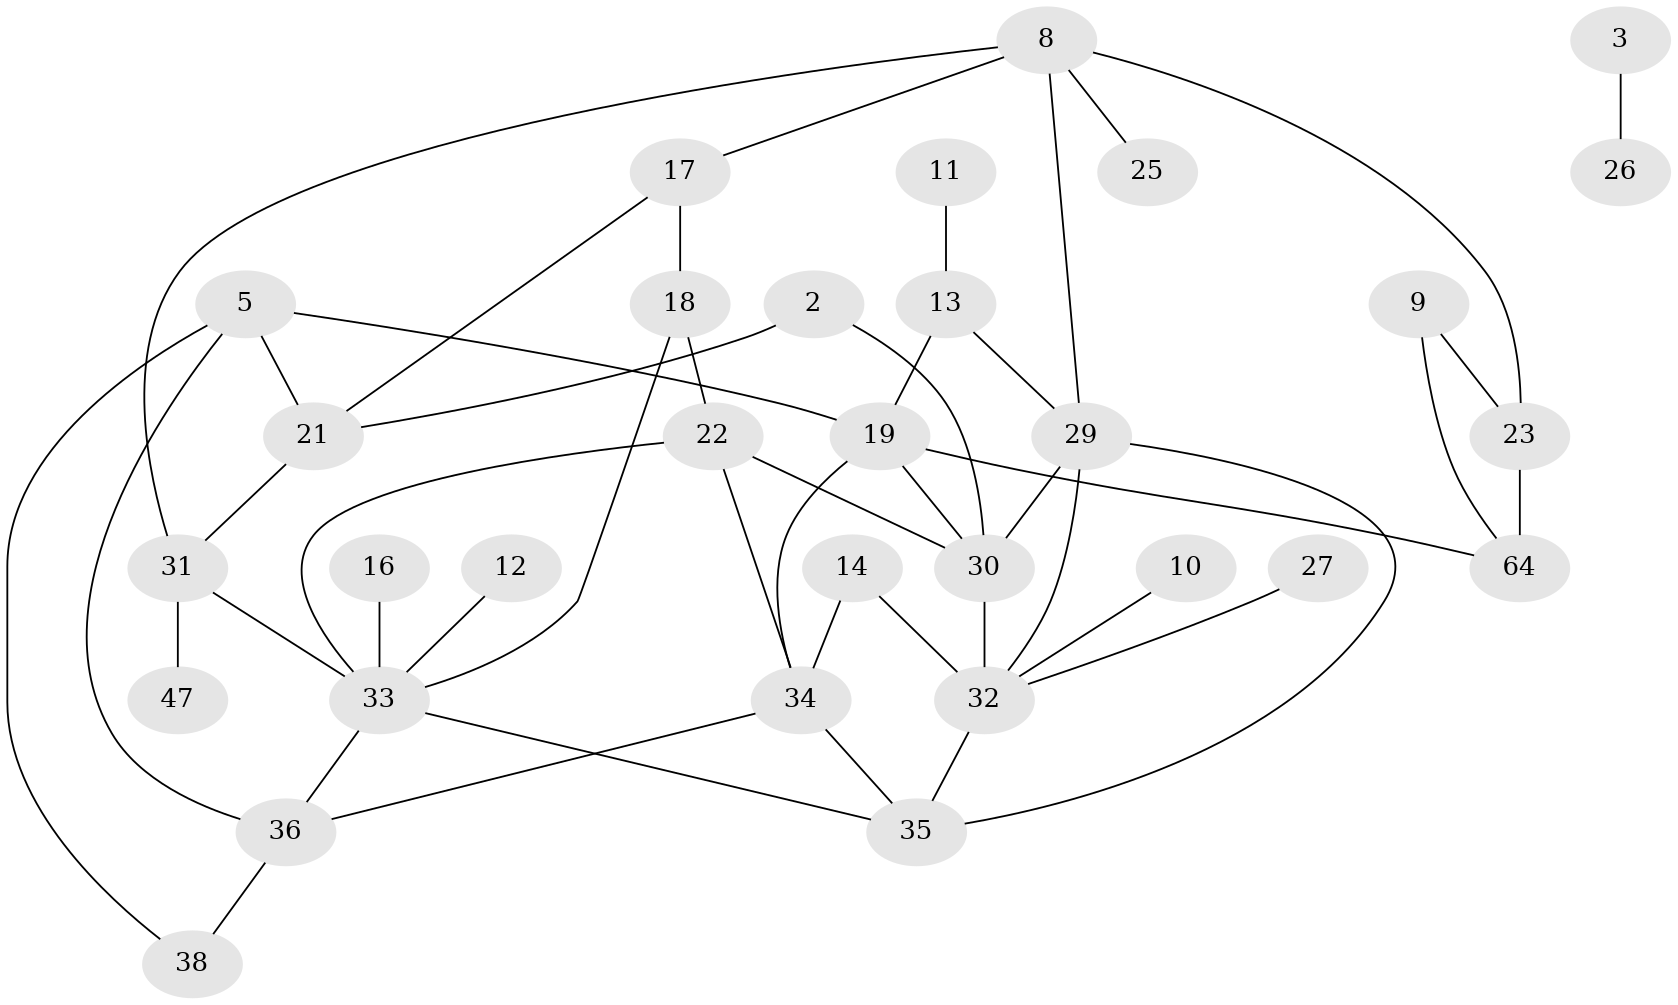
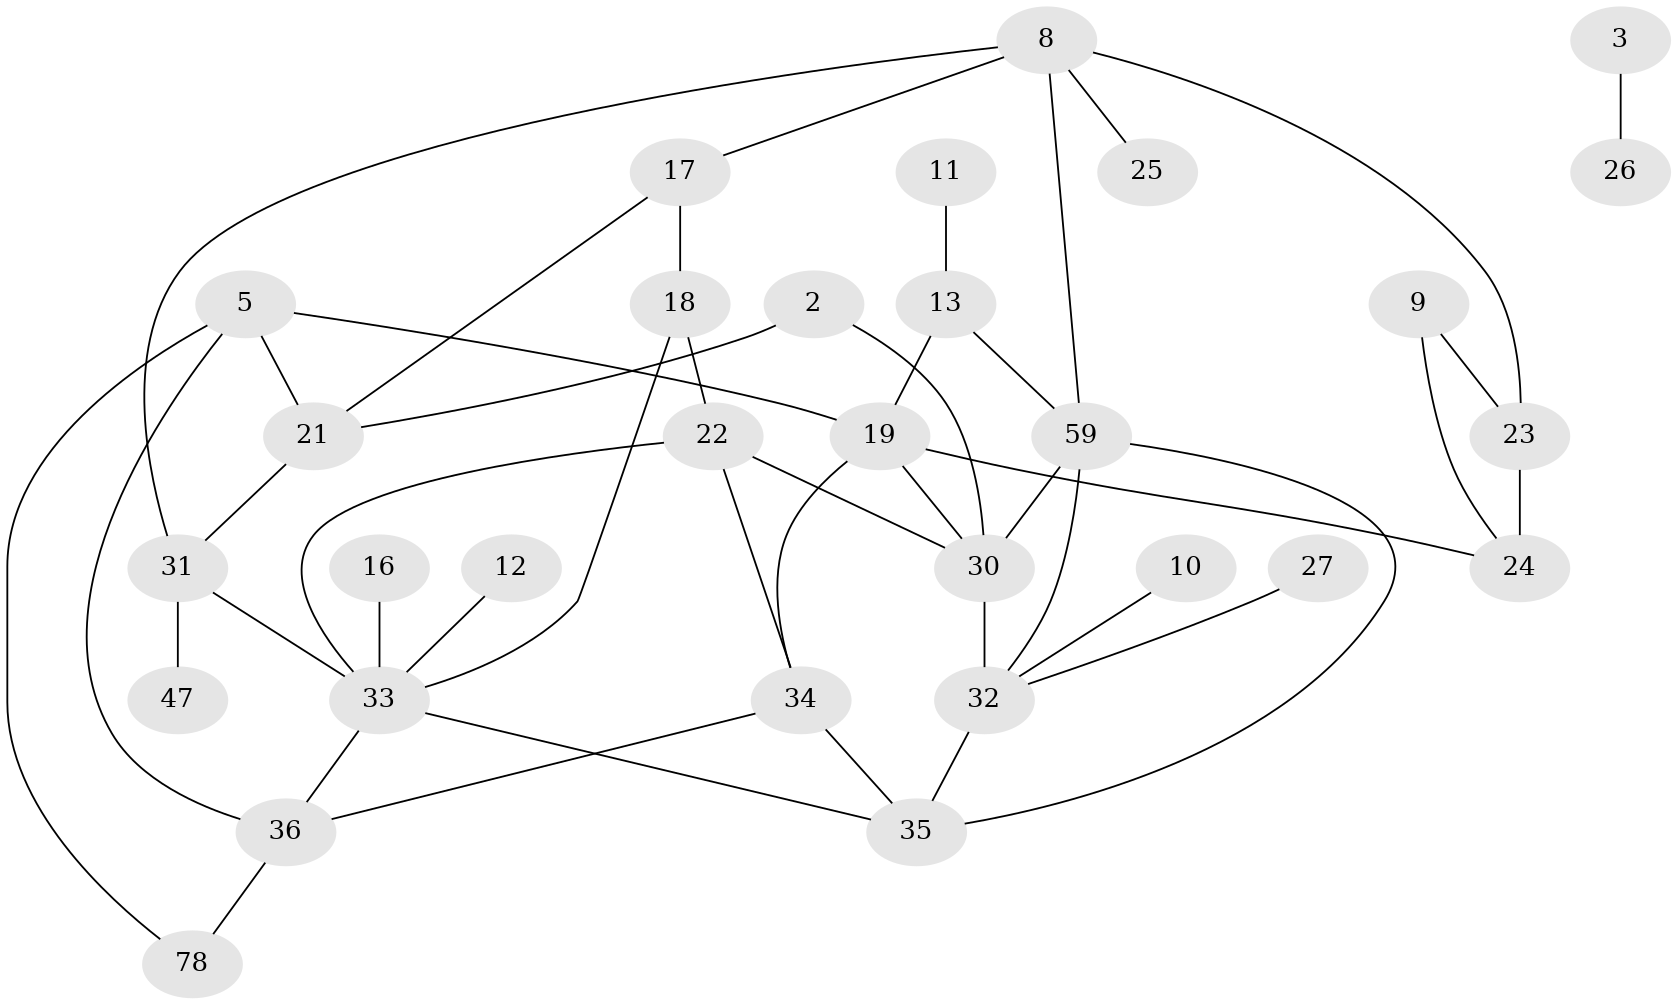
(1082, 436) -> (1082, 436)
(852, 568) -> none
(1520, 568) -> (1520, 568)
(192, 964) -> (192, 964)
